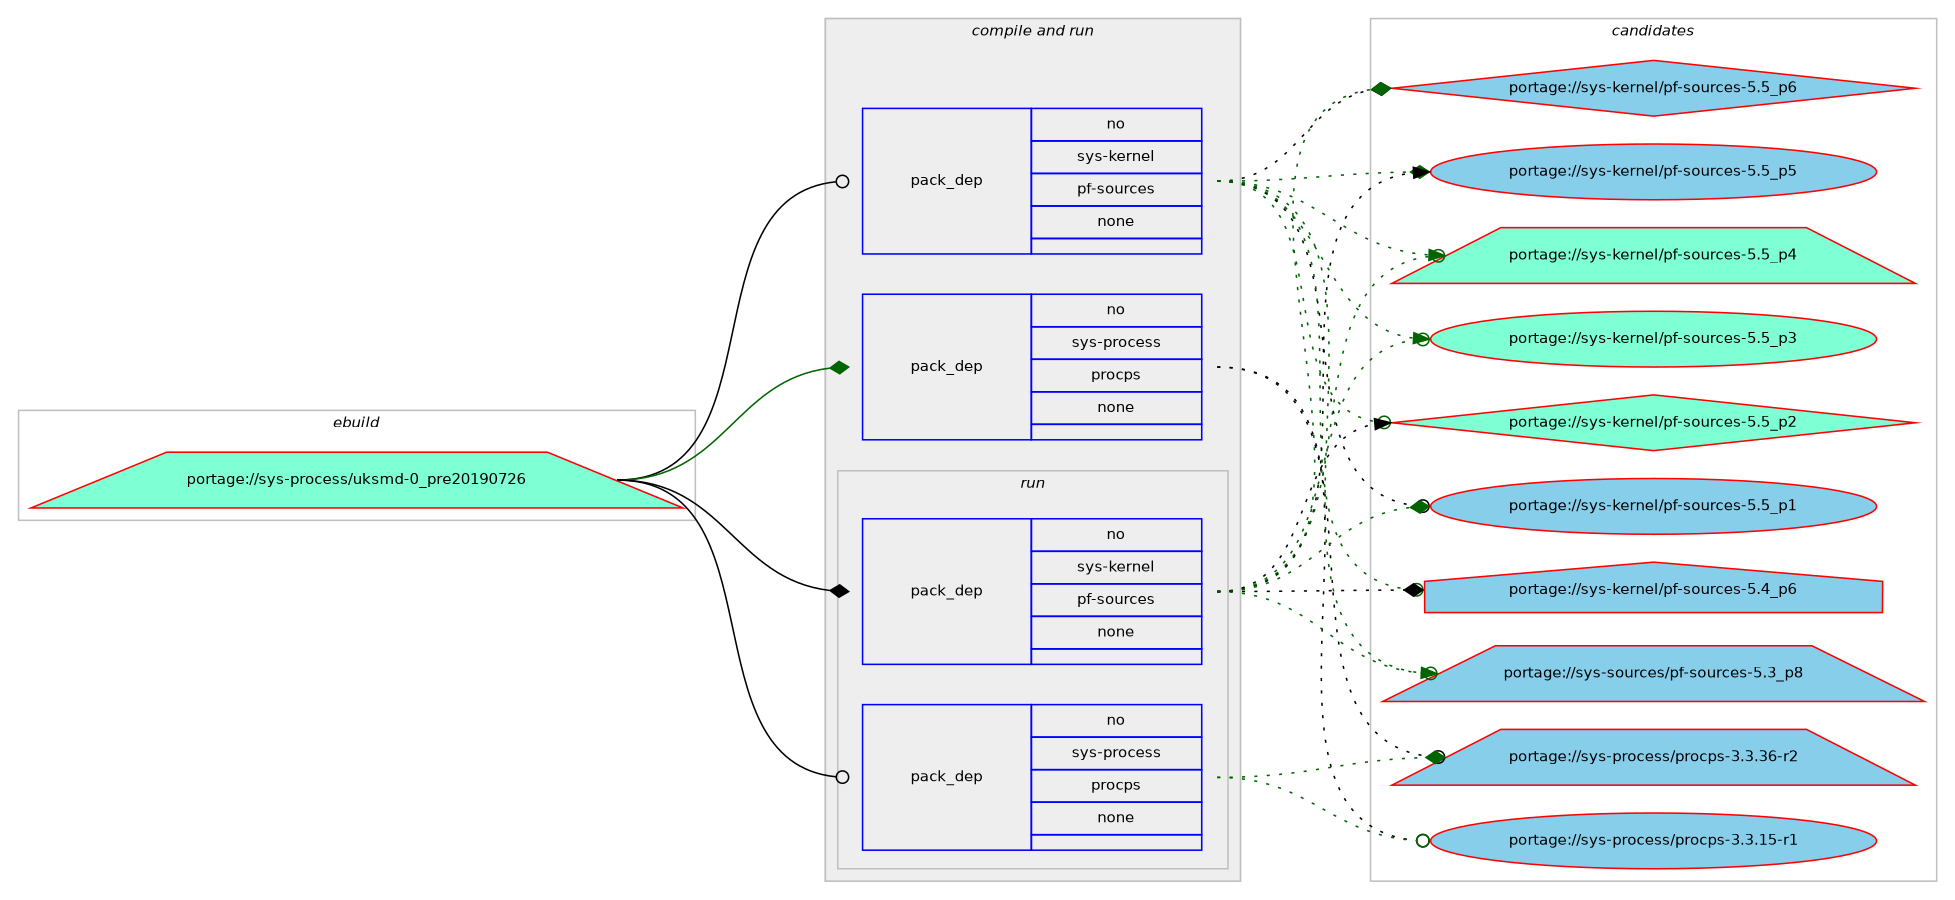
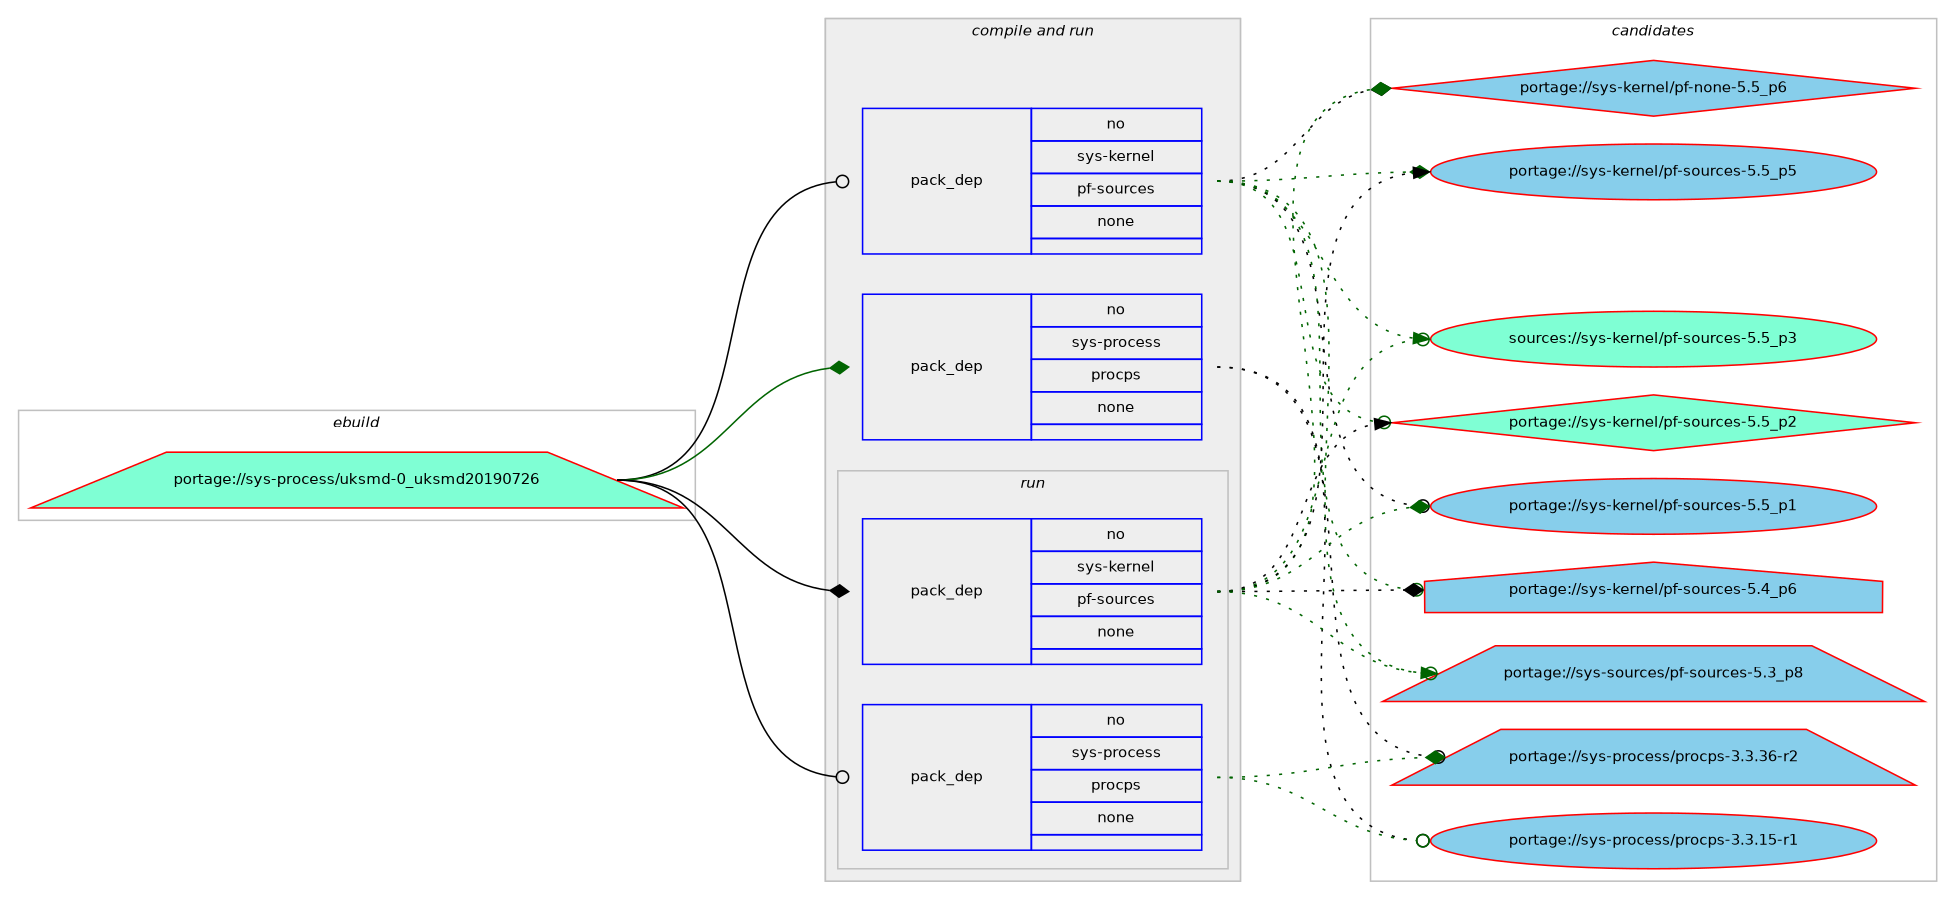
(1654, 88) -> (1654, 88)
(1654, 256) -> none
(1654, 339) -> (1654, 339)
(357, 480) -> (357, 480)
